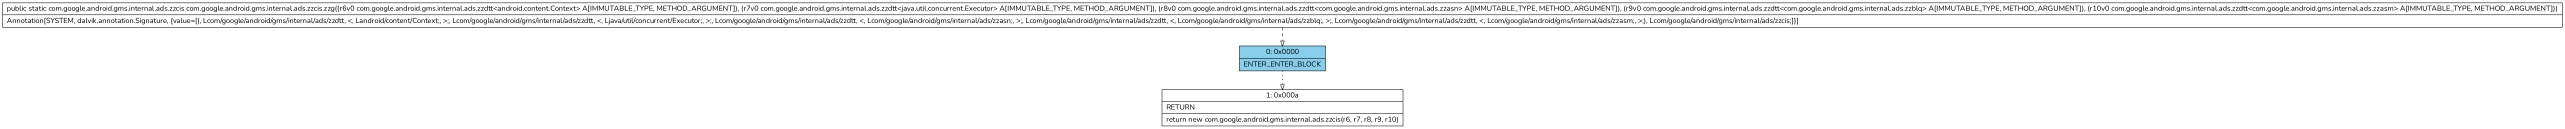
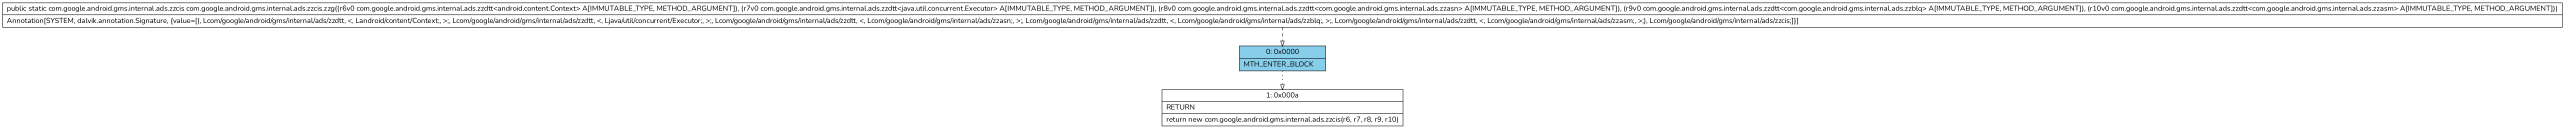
(1283, 64) -> (1279, 64)
